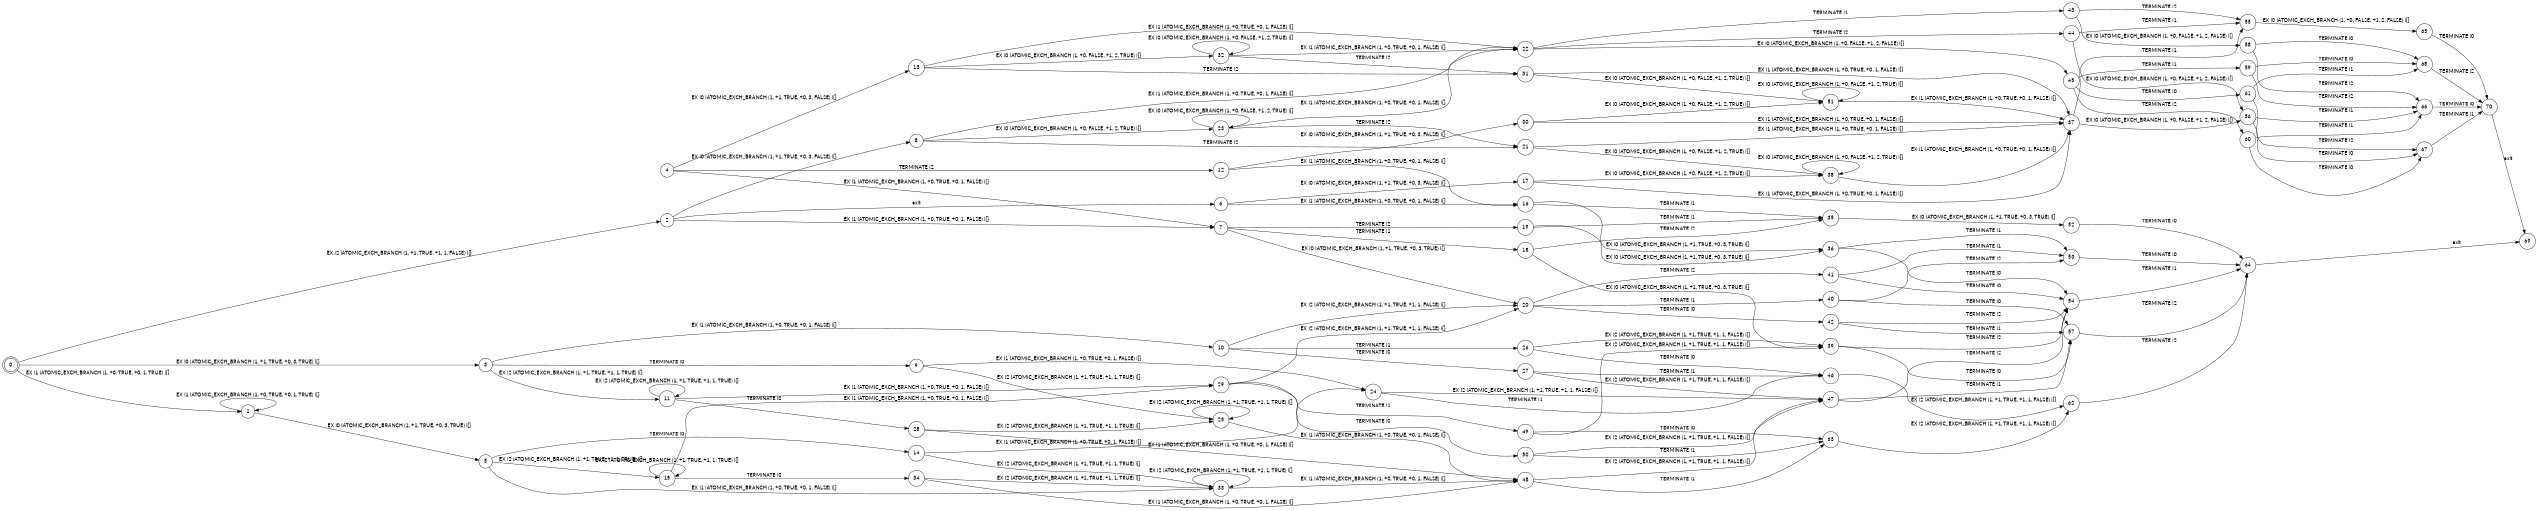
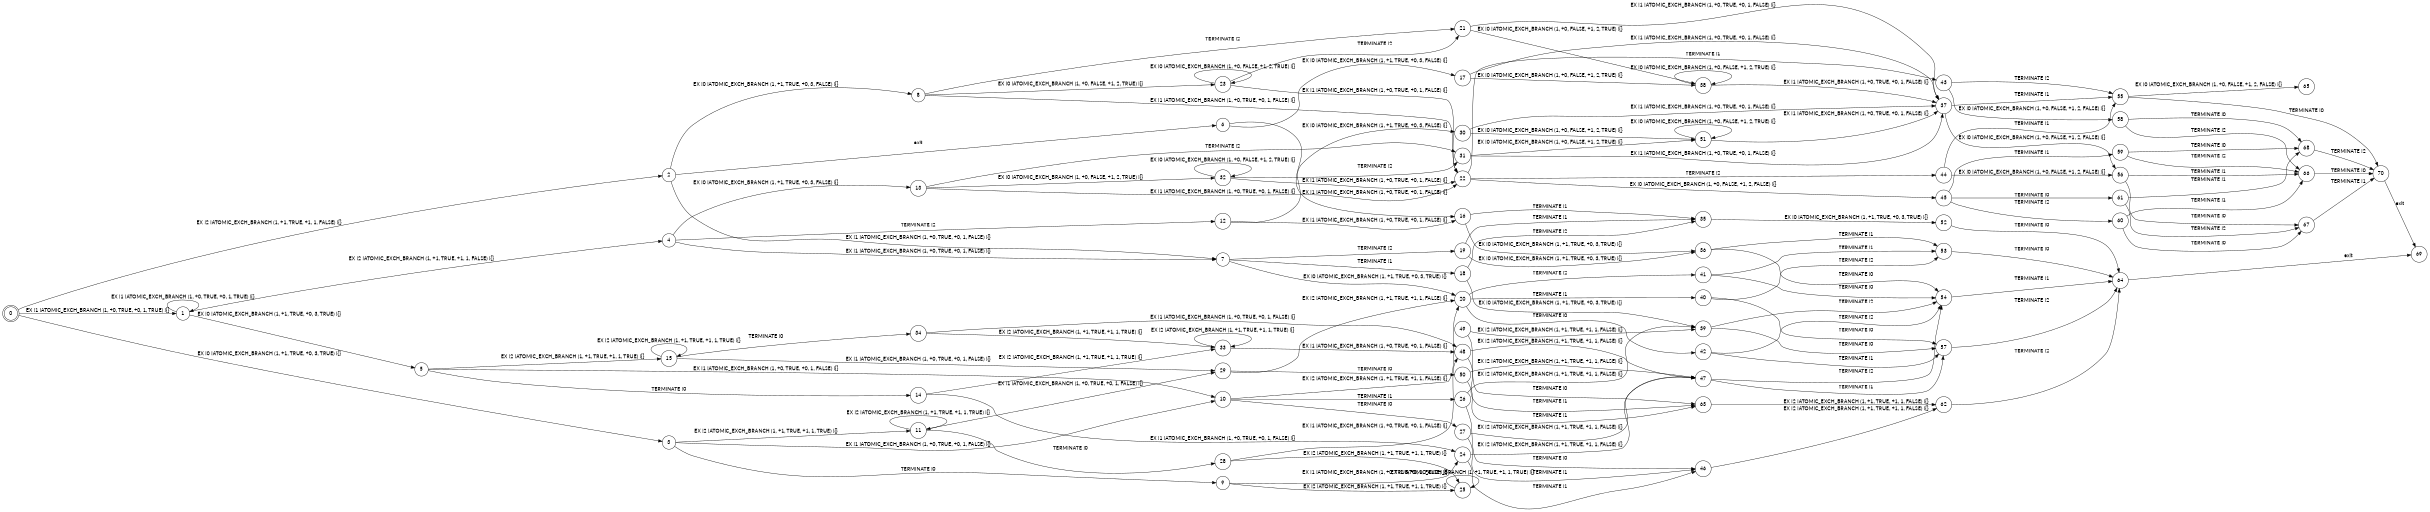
(2467, 59) -> (2261, 108)
none -> (423, 272)
(1367, 415) -> none
(1378, 439) -> none
(845, 494) -> (821, 373)
